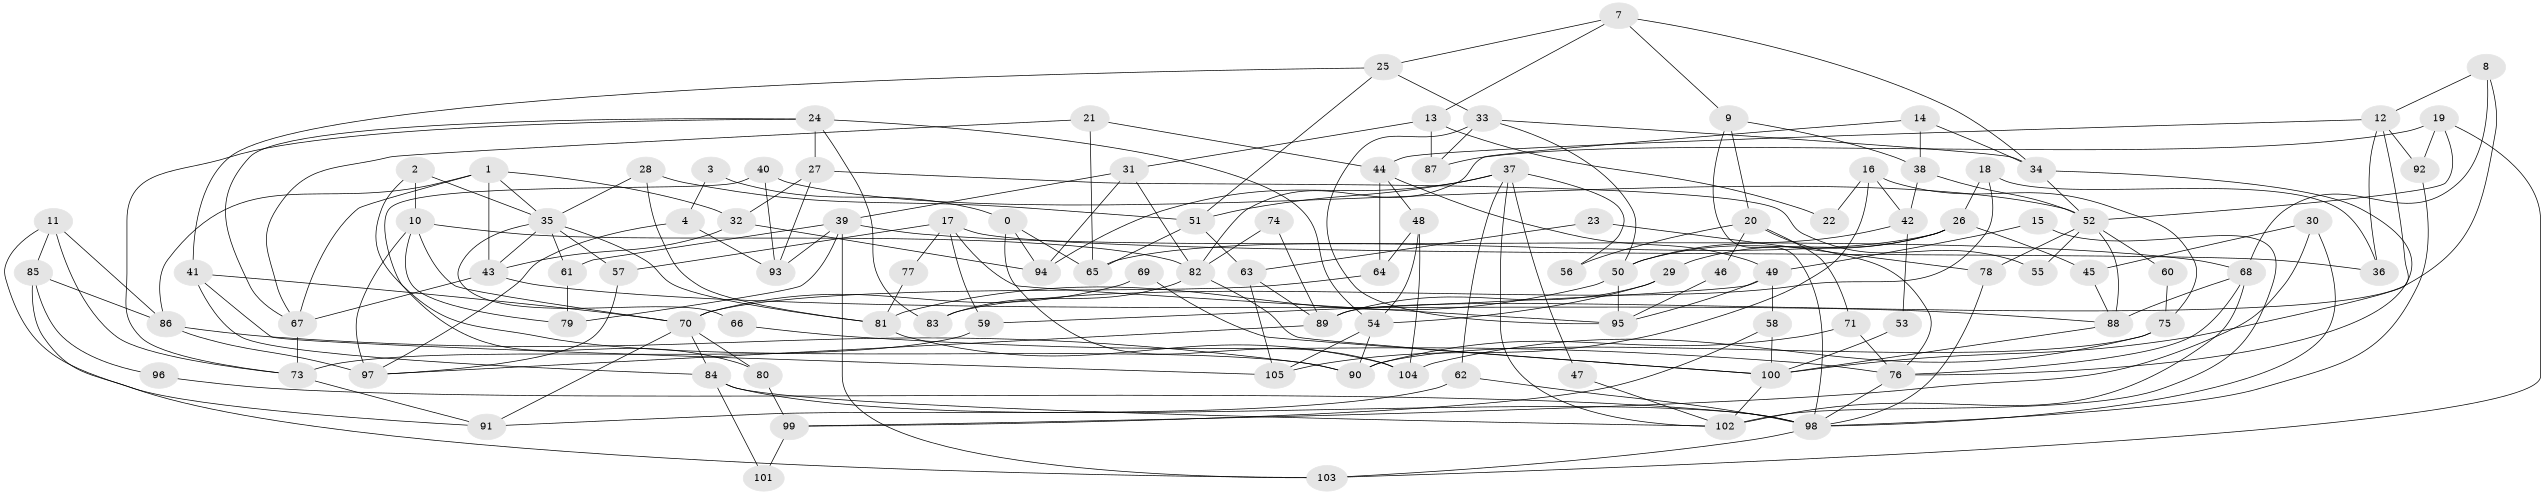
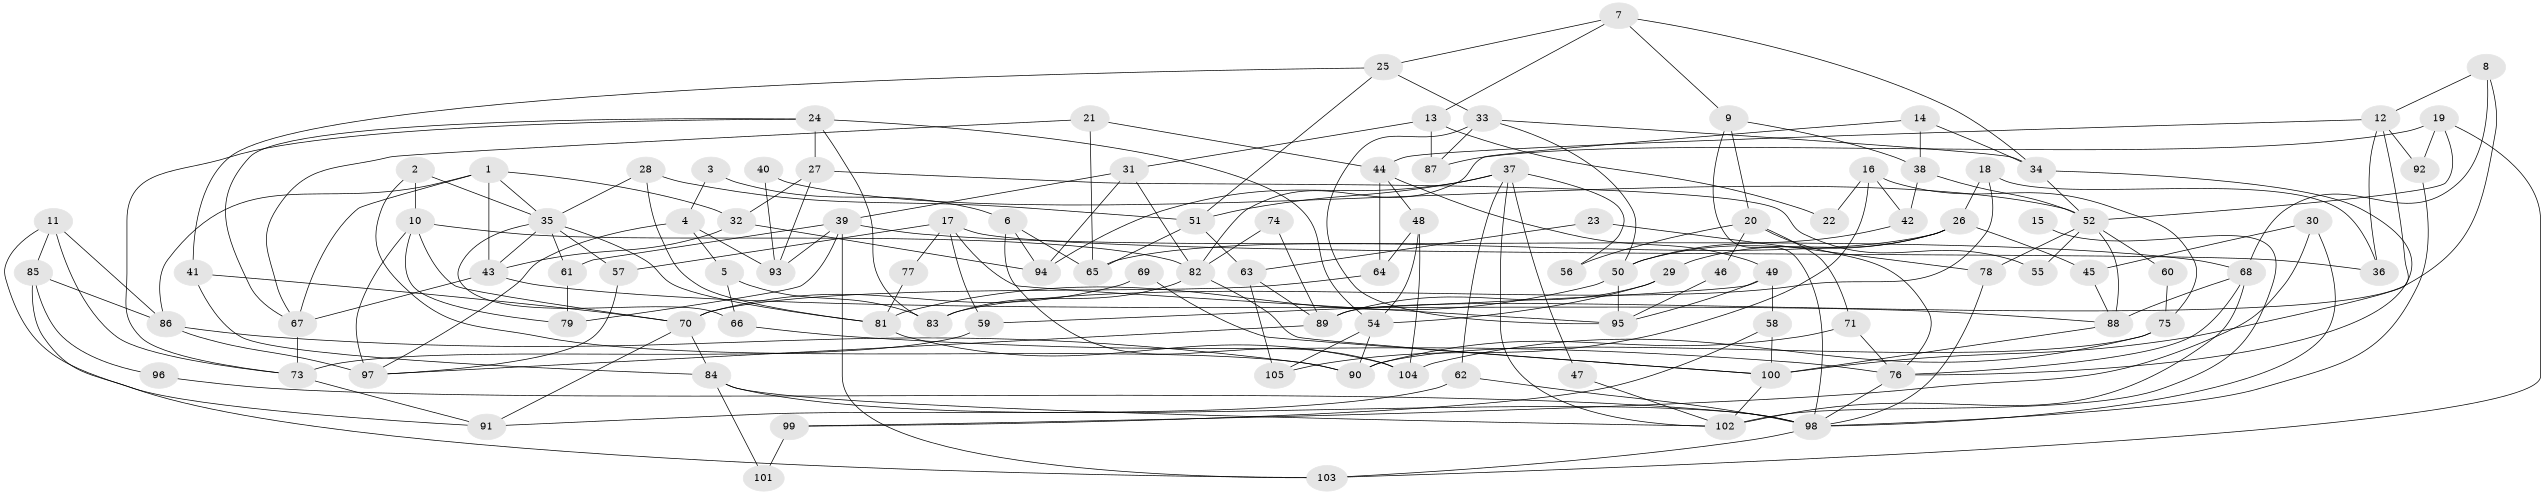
(1008, 221) -> (1008, 221)
(1952, 241) -> none
none -> (724, 273)
(1902, 324) -> none
(773, 359) -> none
(763, 376) -> none
